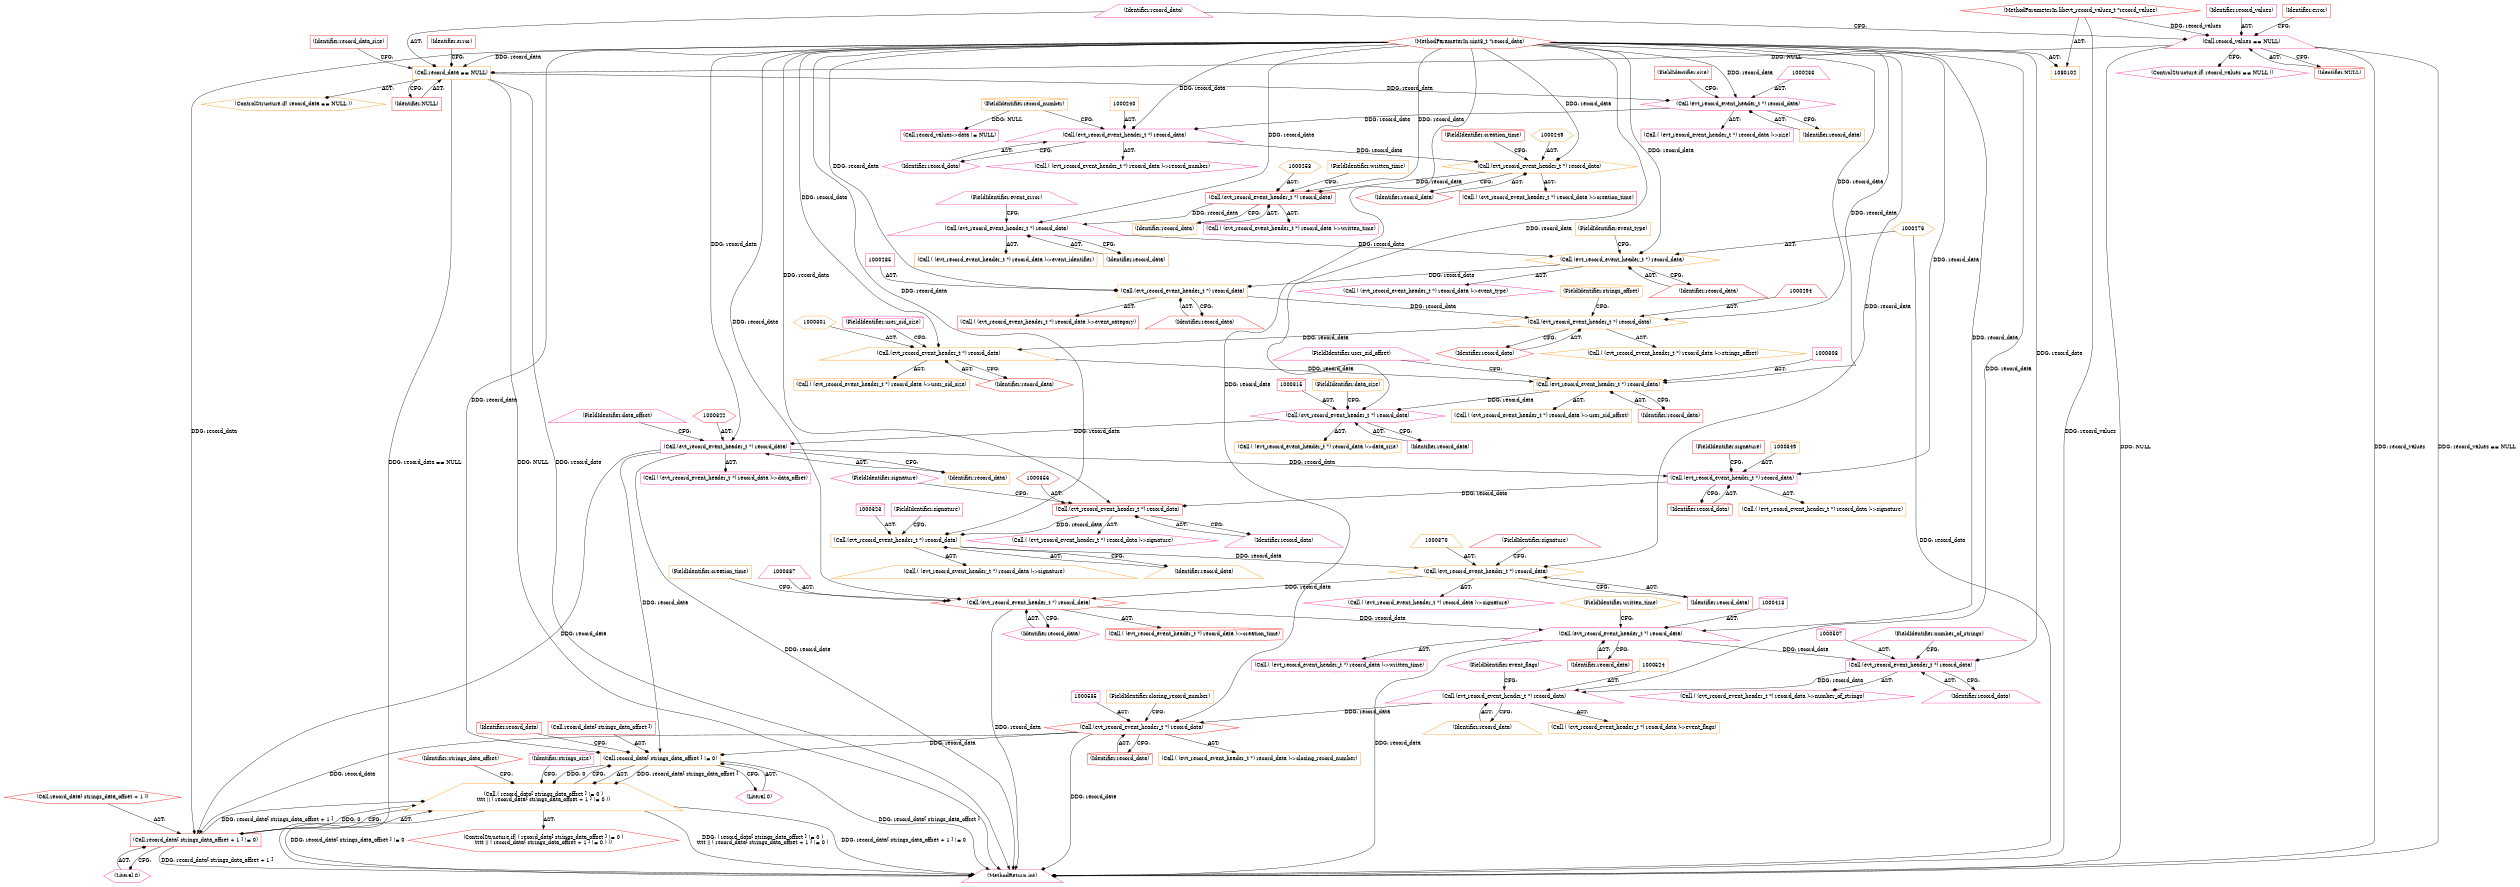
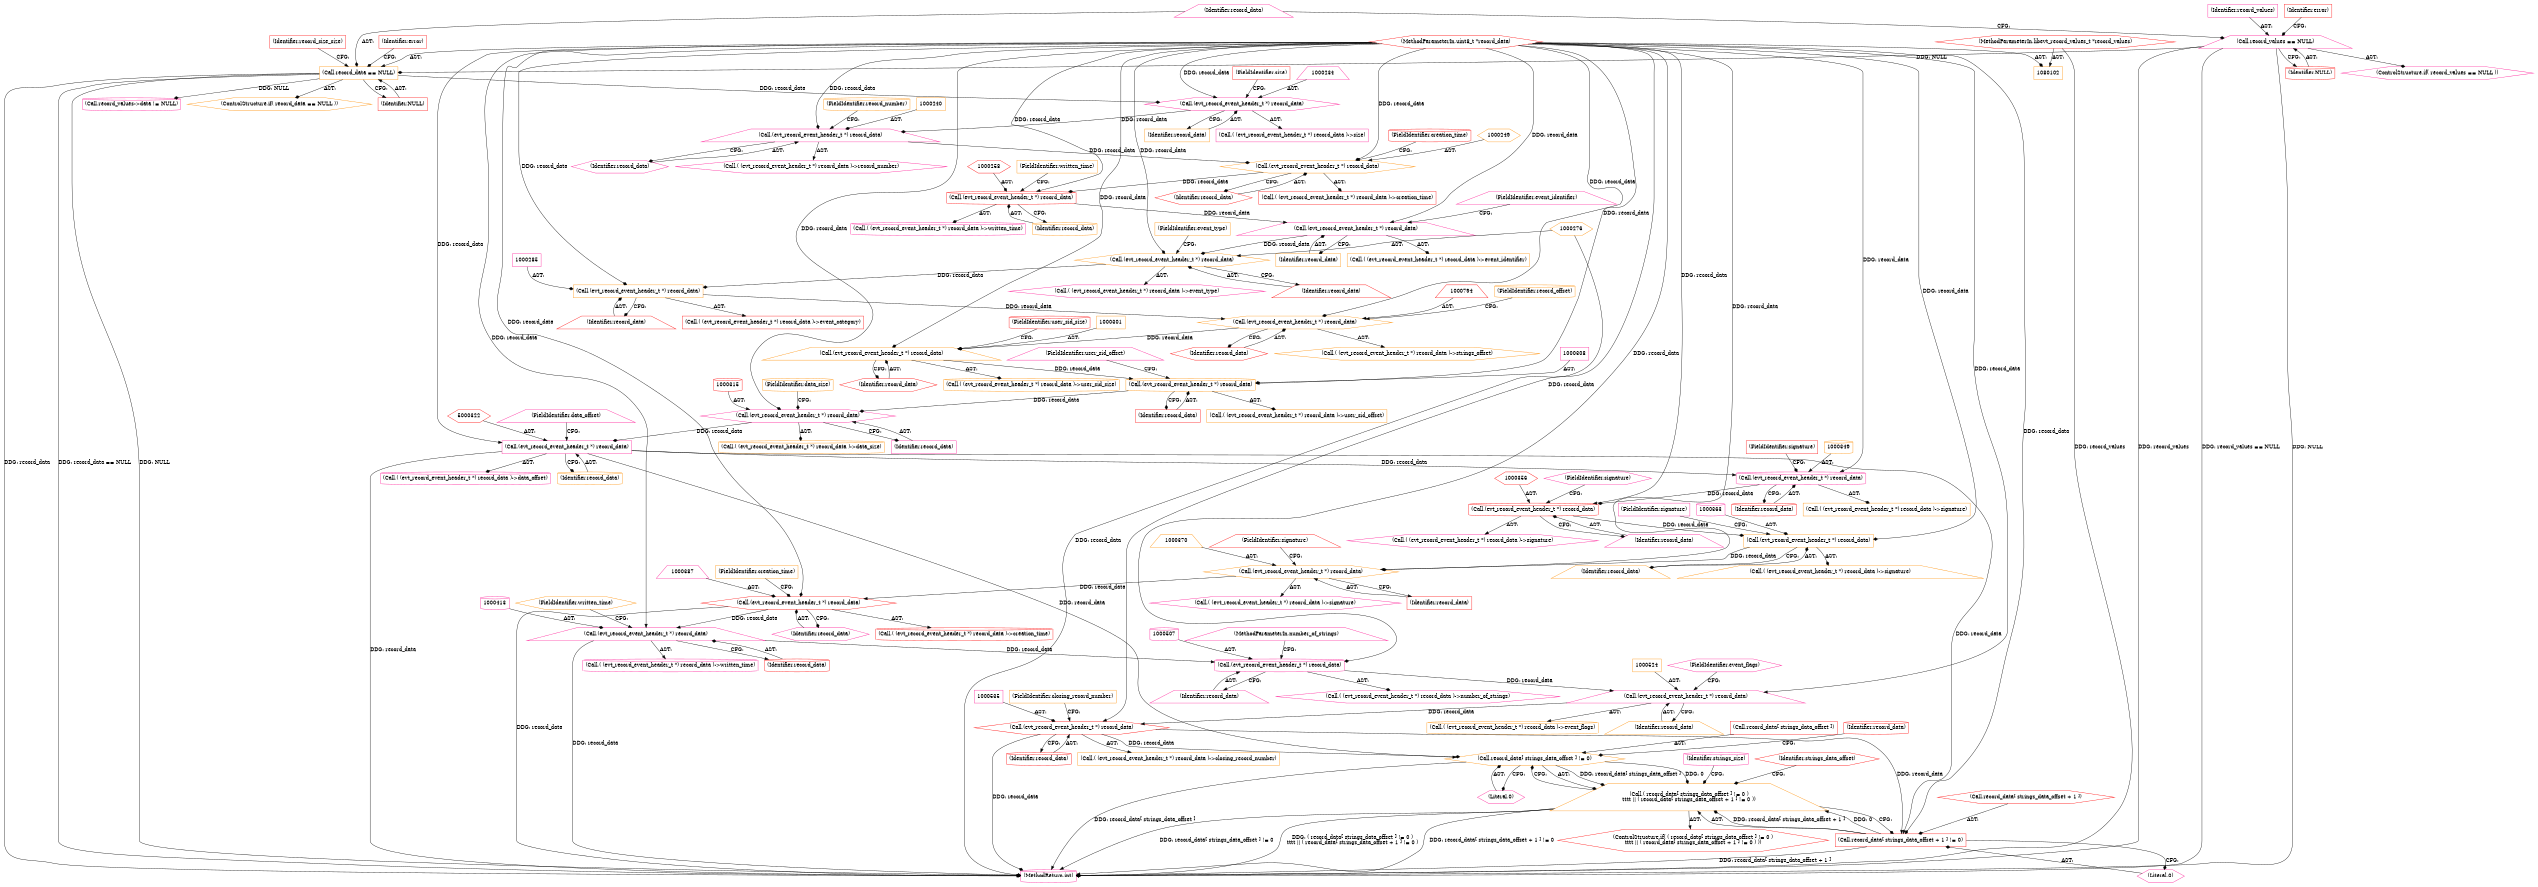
(2241, 24) -> (2258, 25)
(2159, 26) -> none
(349, 42) -> (308, 42)
(518, 58) -> (417, 58)
(2236, 58) -> (2373, 58)
(550, 64) -> none
(1803, 73) -> (1323, 73)
(989, 119) -> (249, 88)
(1300, 167) -> (989, 167)
(1007, 198) -> (1537, 198)
(1601, 291) -> (1535, 291)
(1801, 291) -> (1462, 291)
(815, 322) -> (1111, 322)
(883, 322) -> (1050, 322)
(714, 416) -> (469, 416)
(870, 510) -> (1711, 510)
(1939, 634) -> (1286, 634)
(1086, 697) -> (989, 697)
(629, 742) -> (1660, 743)
(660, 759) -> (1535, 759)
(143, 818) -> (1965, 818)
(1012, 876) -> (1048, 876)
